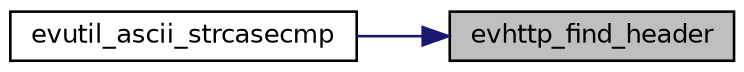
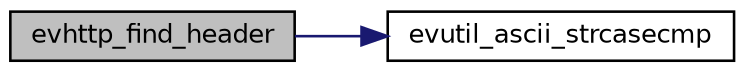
(390, 36) -> (328, 36)
